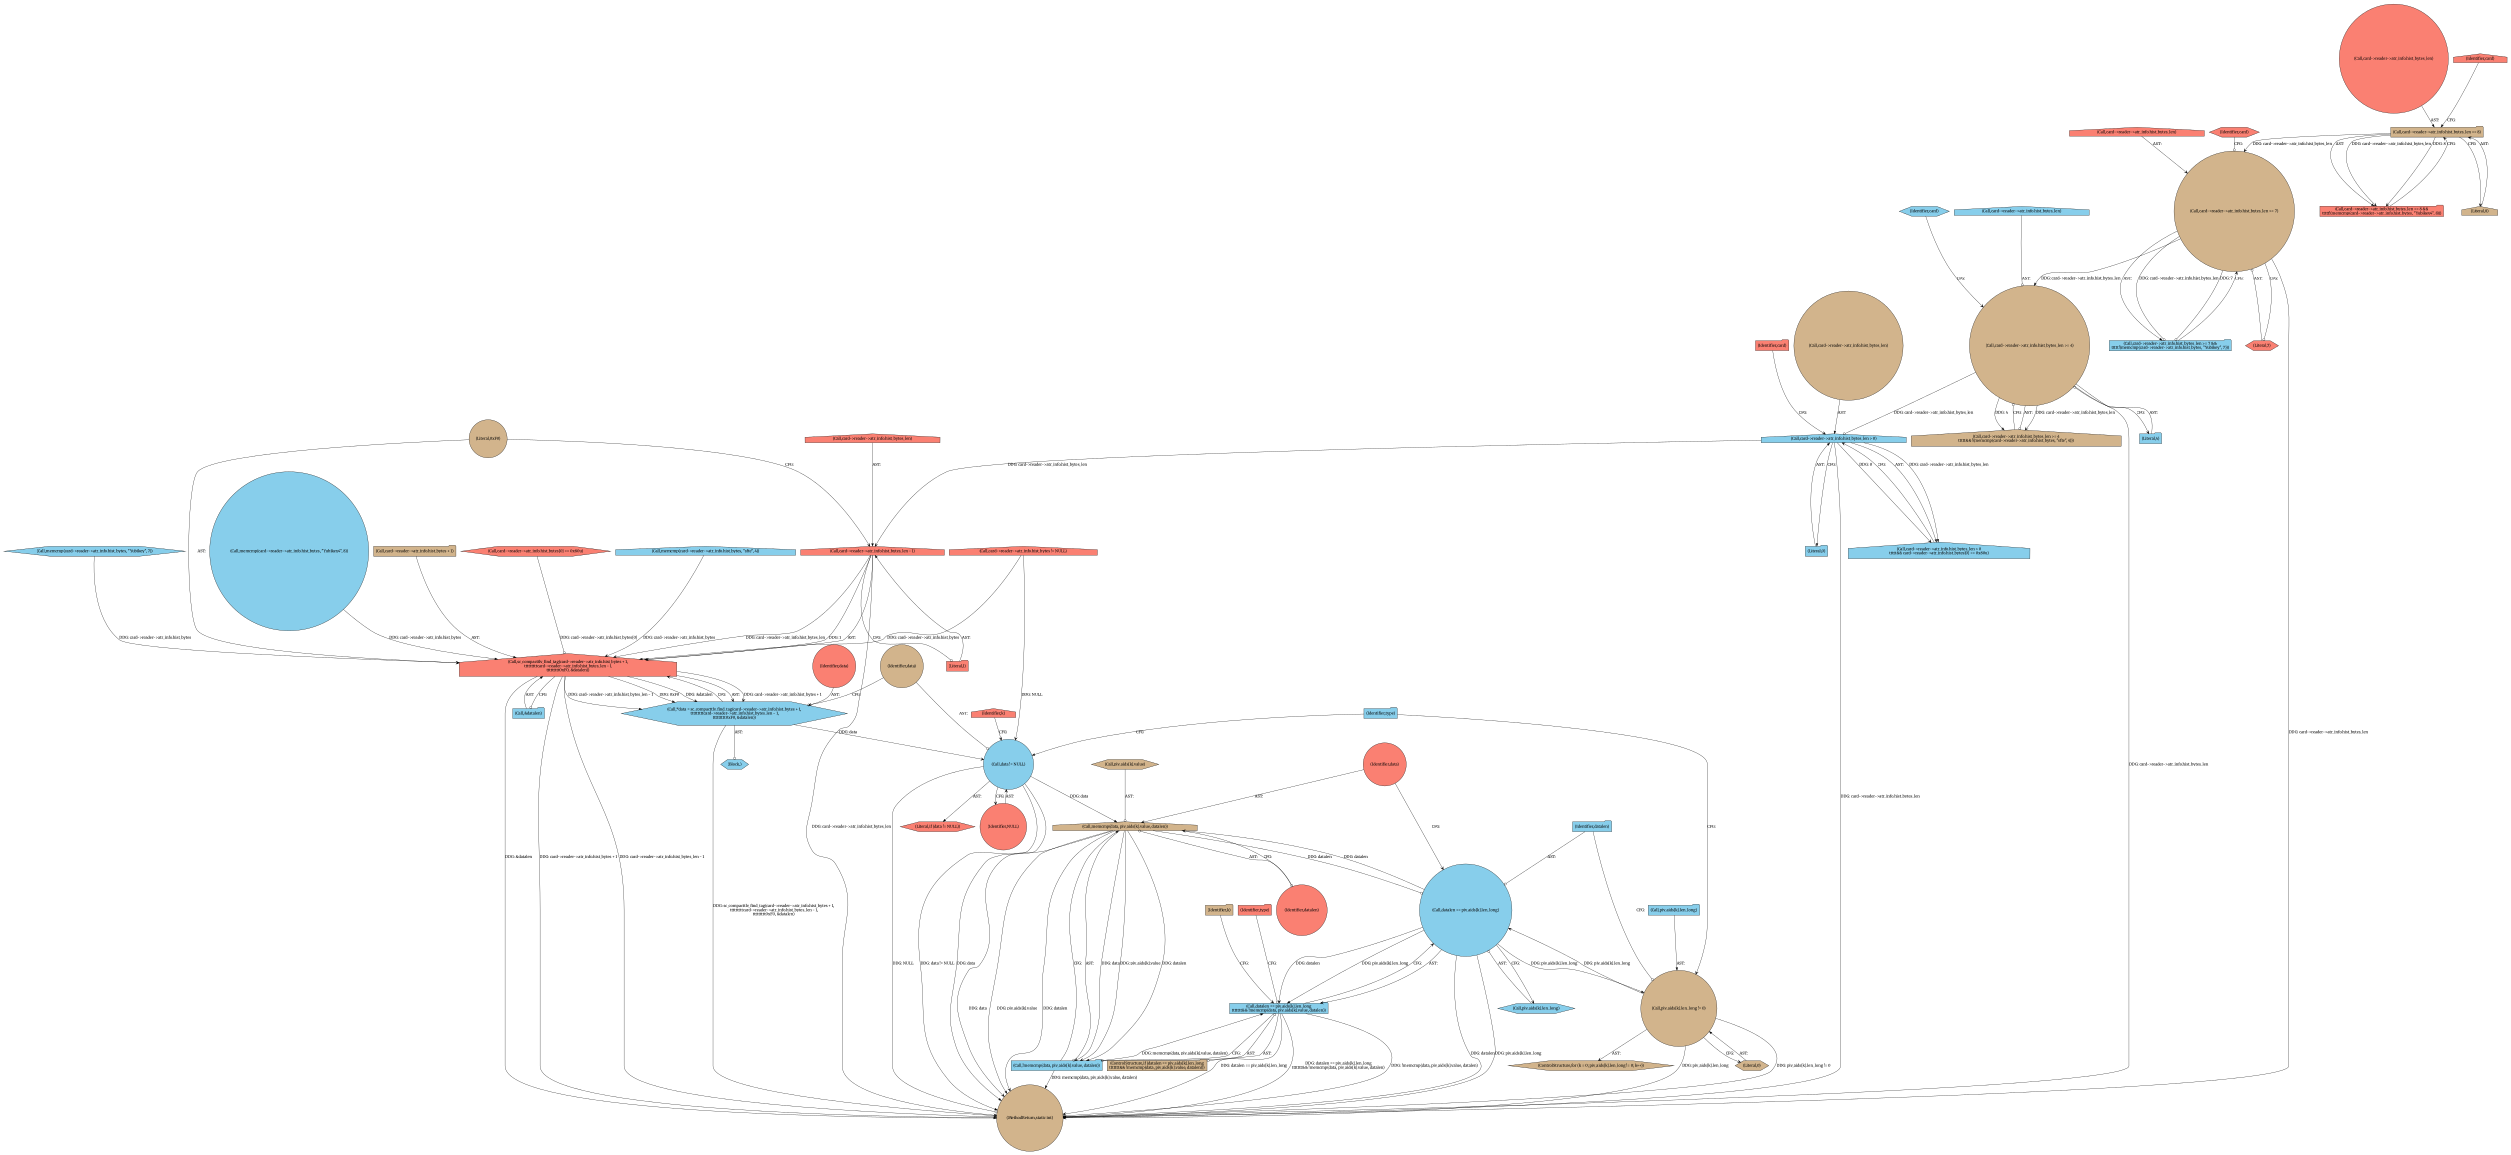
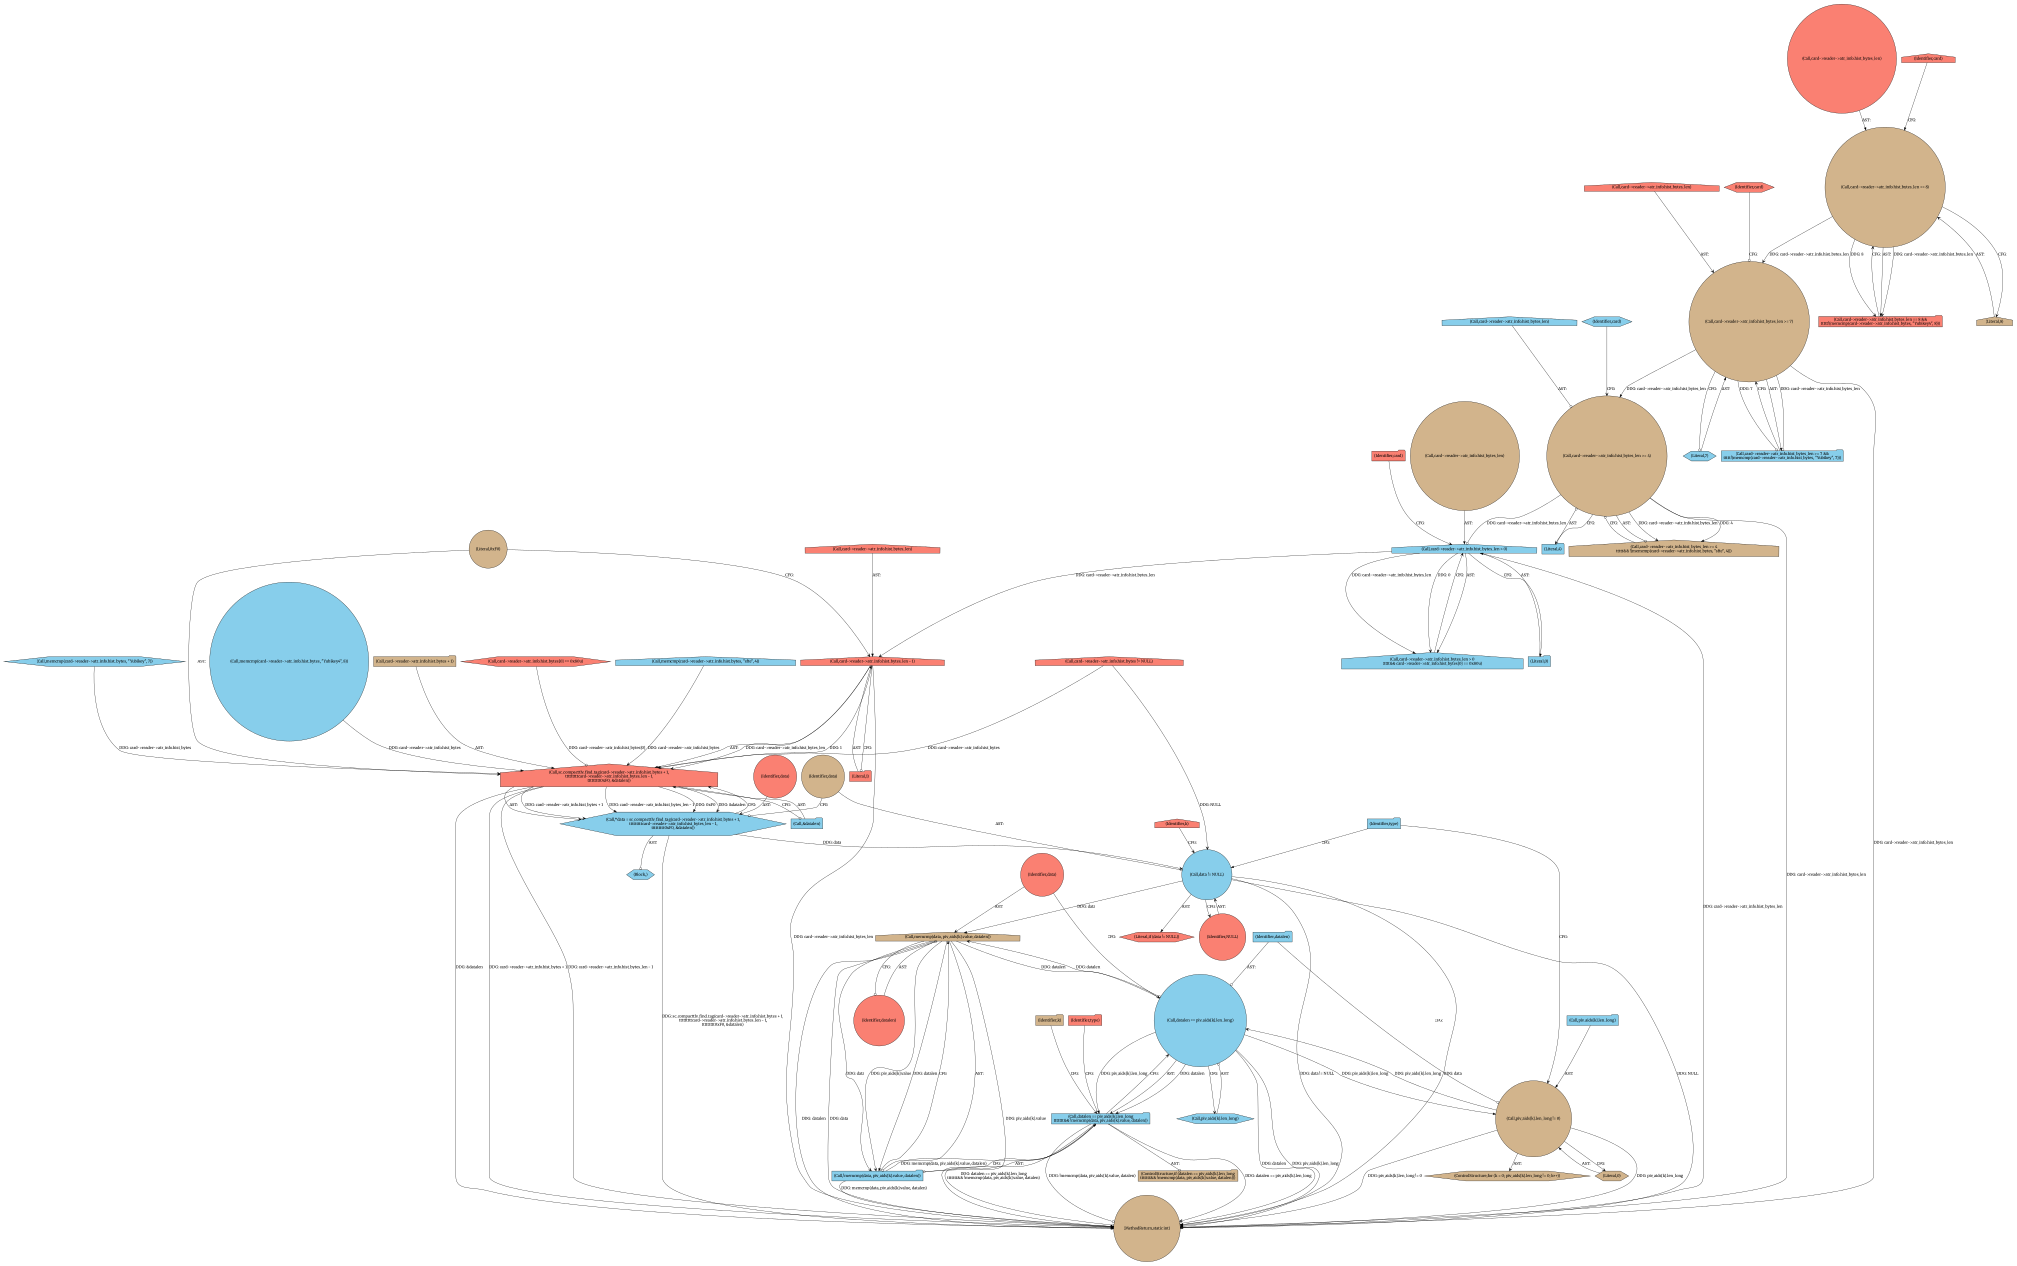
(2437, 132) -> (1885, 187)
(2258, 306) -> (1712, 415)
(2262, 346) -> (1700, 456)
(1125, 764) -> none
